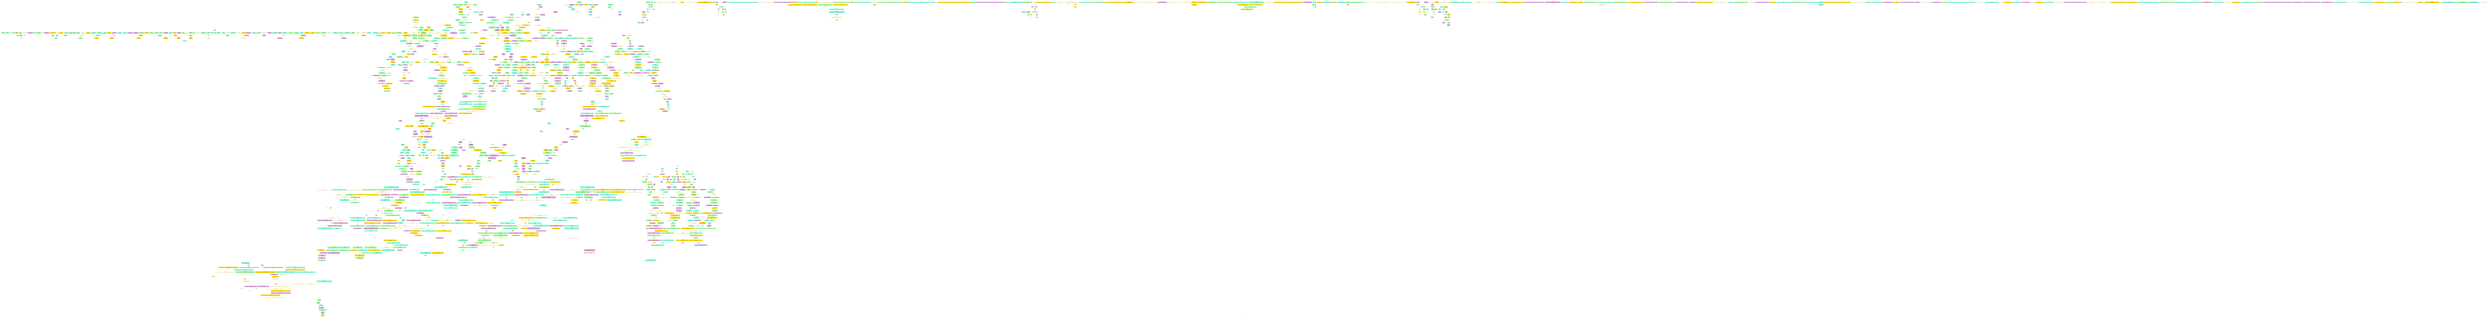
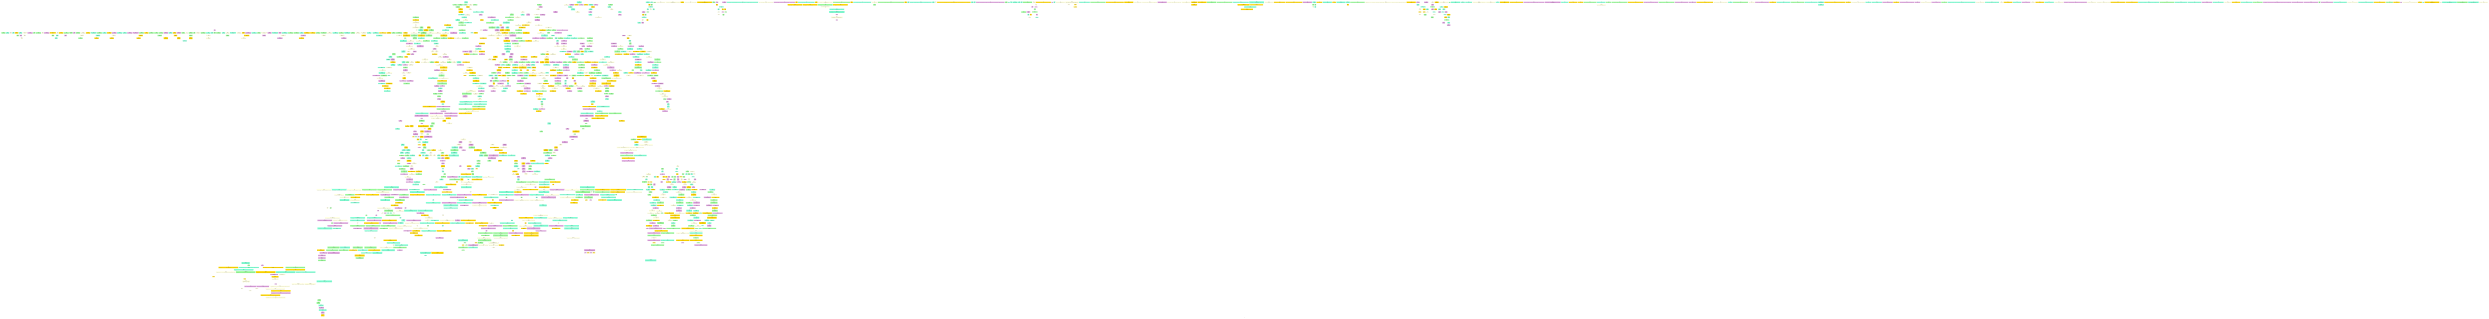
(466, 73) -> (466, 73)
